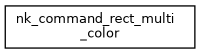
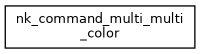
(100, 27) -> (100, 27)
